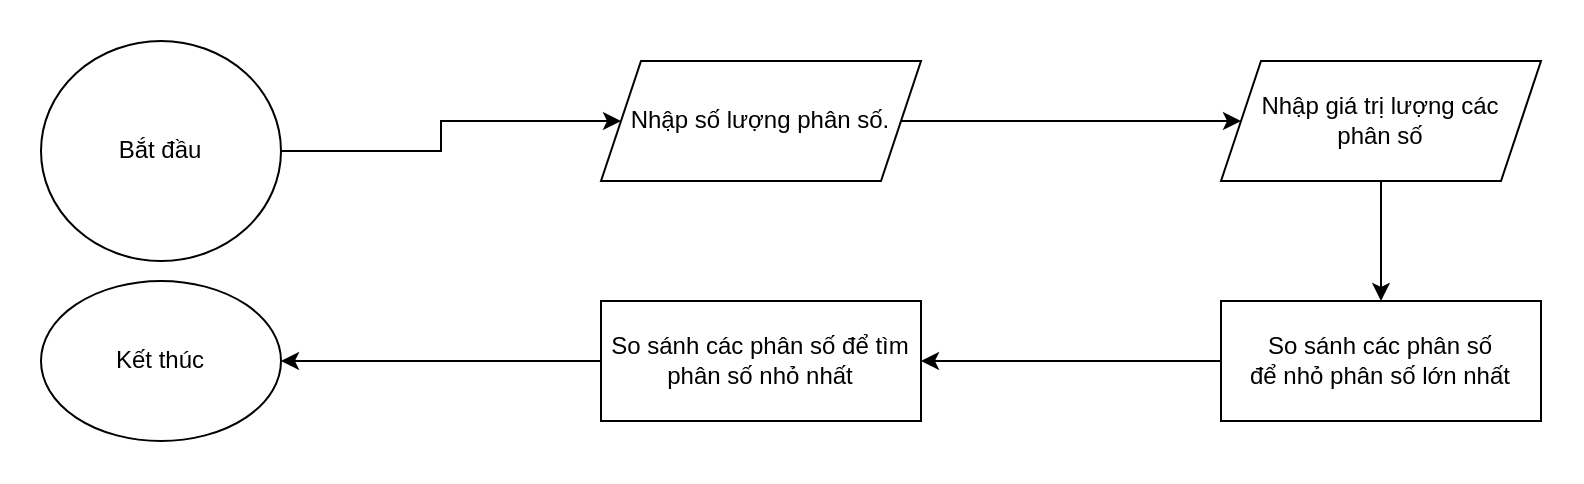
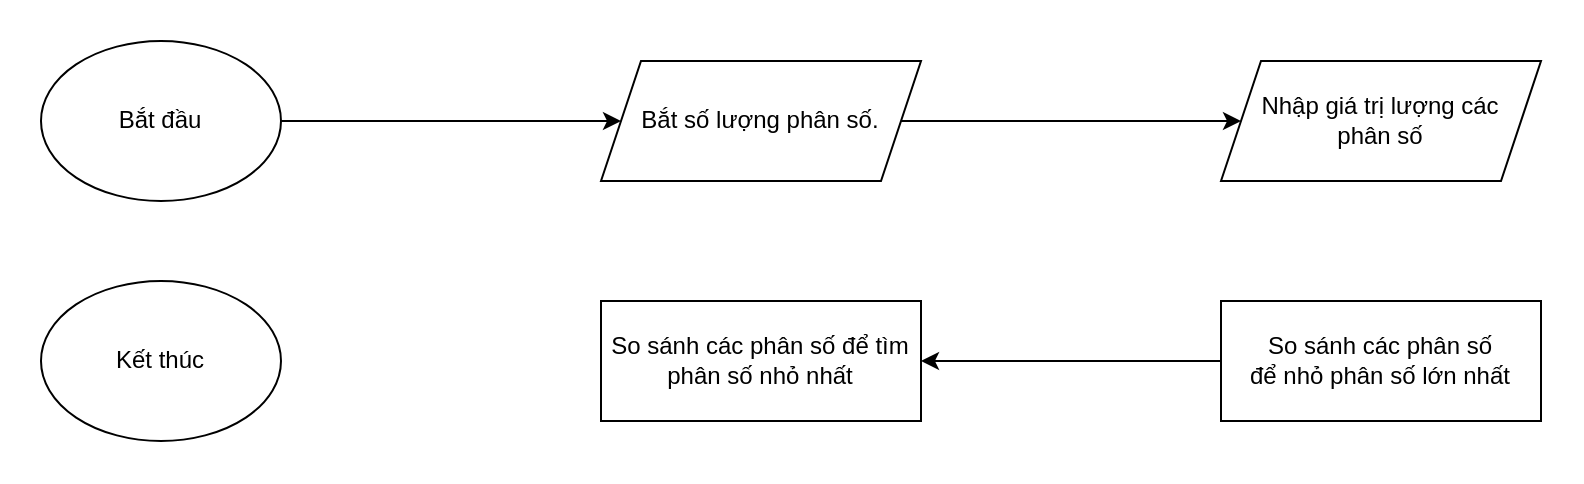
(761, 121) -> (761, 121)
(161, 151) -> (161, 121)
(1381, 234) -> none
(448, 361) -> none
